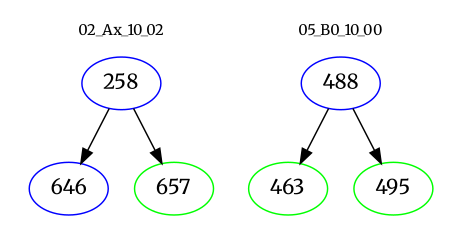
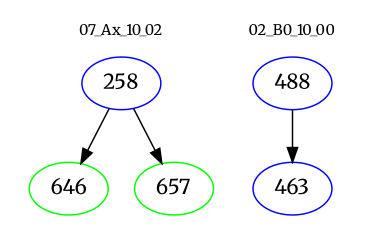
(121, 31) -> (121, 31)
(341, 31) -> (292, 31)
(69, 189) -> (69, 189)
(288, 189) -> (292, 189)
(393, 189) -> none
